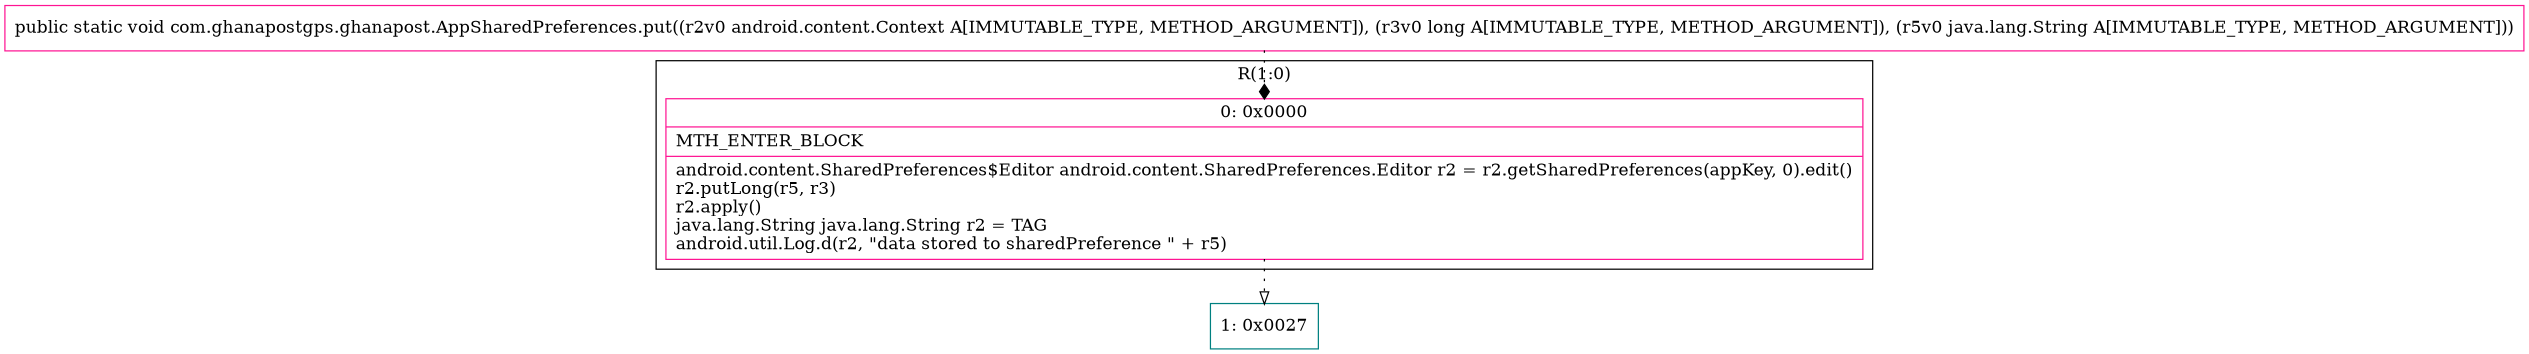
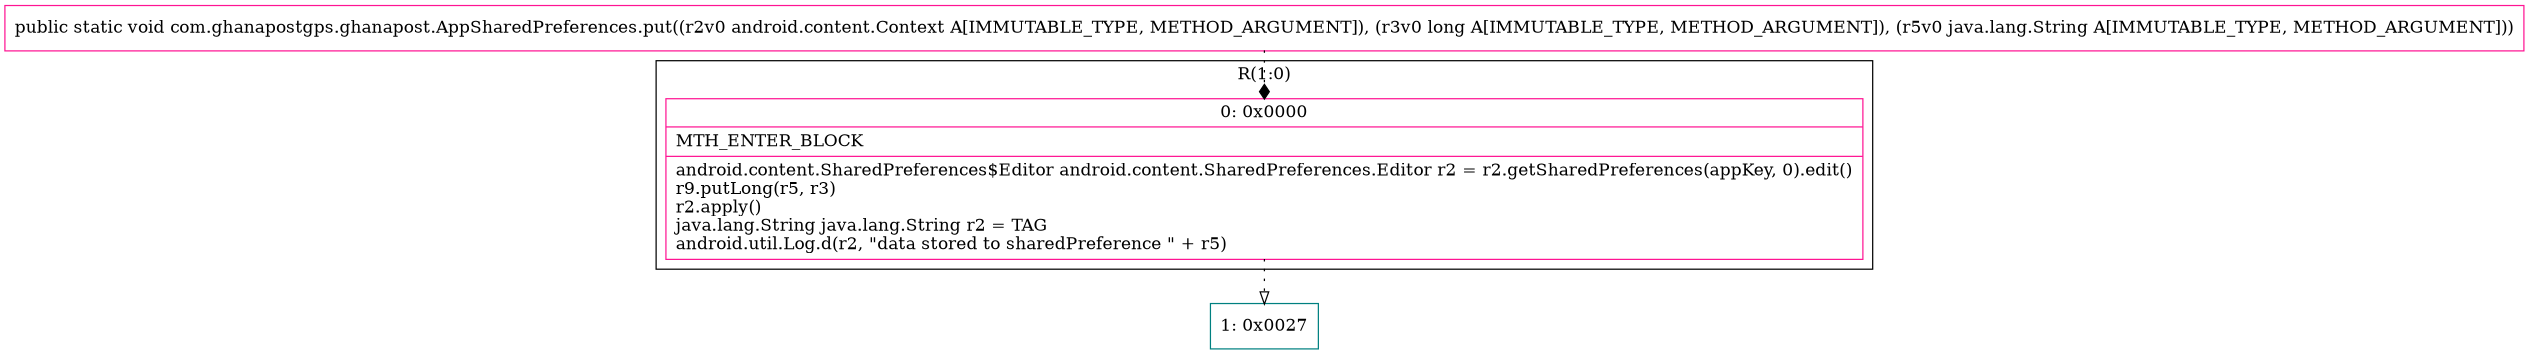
(756, 189) -> (756, 189)
